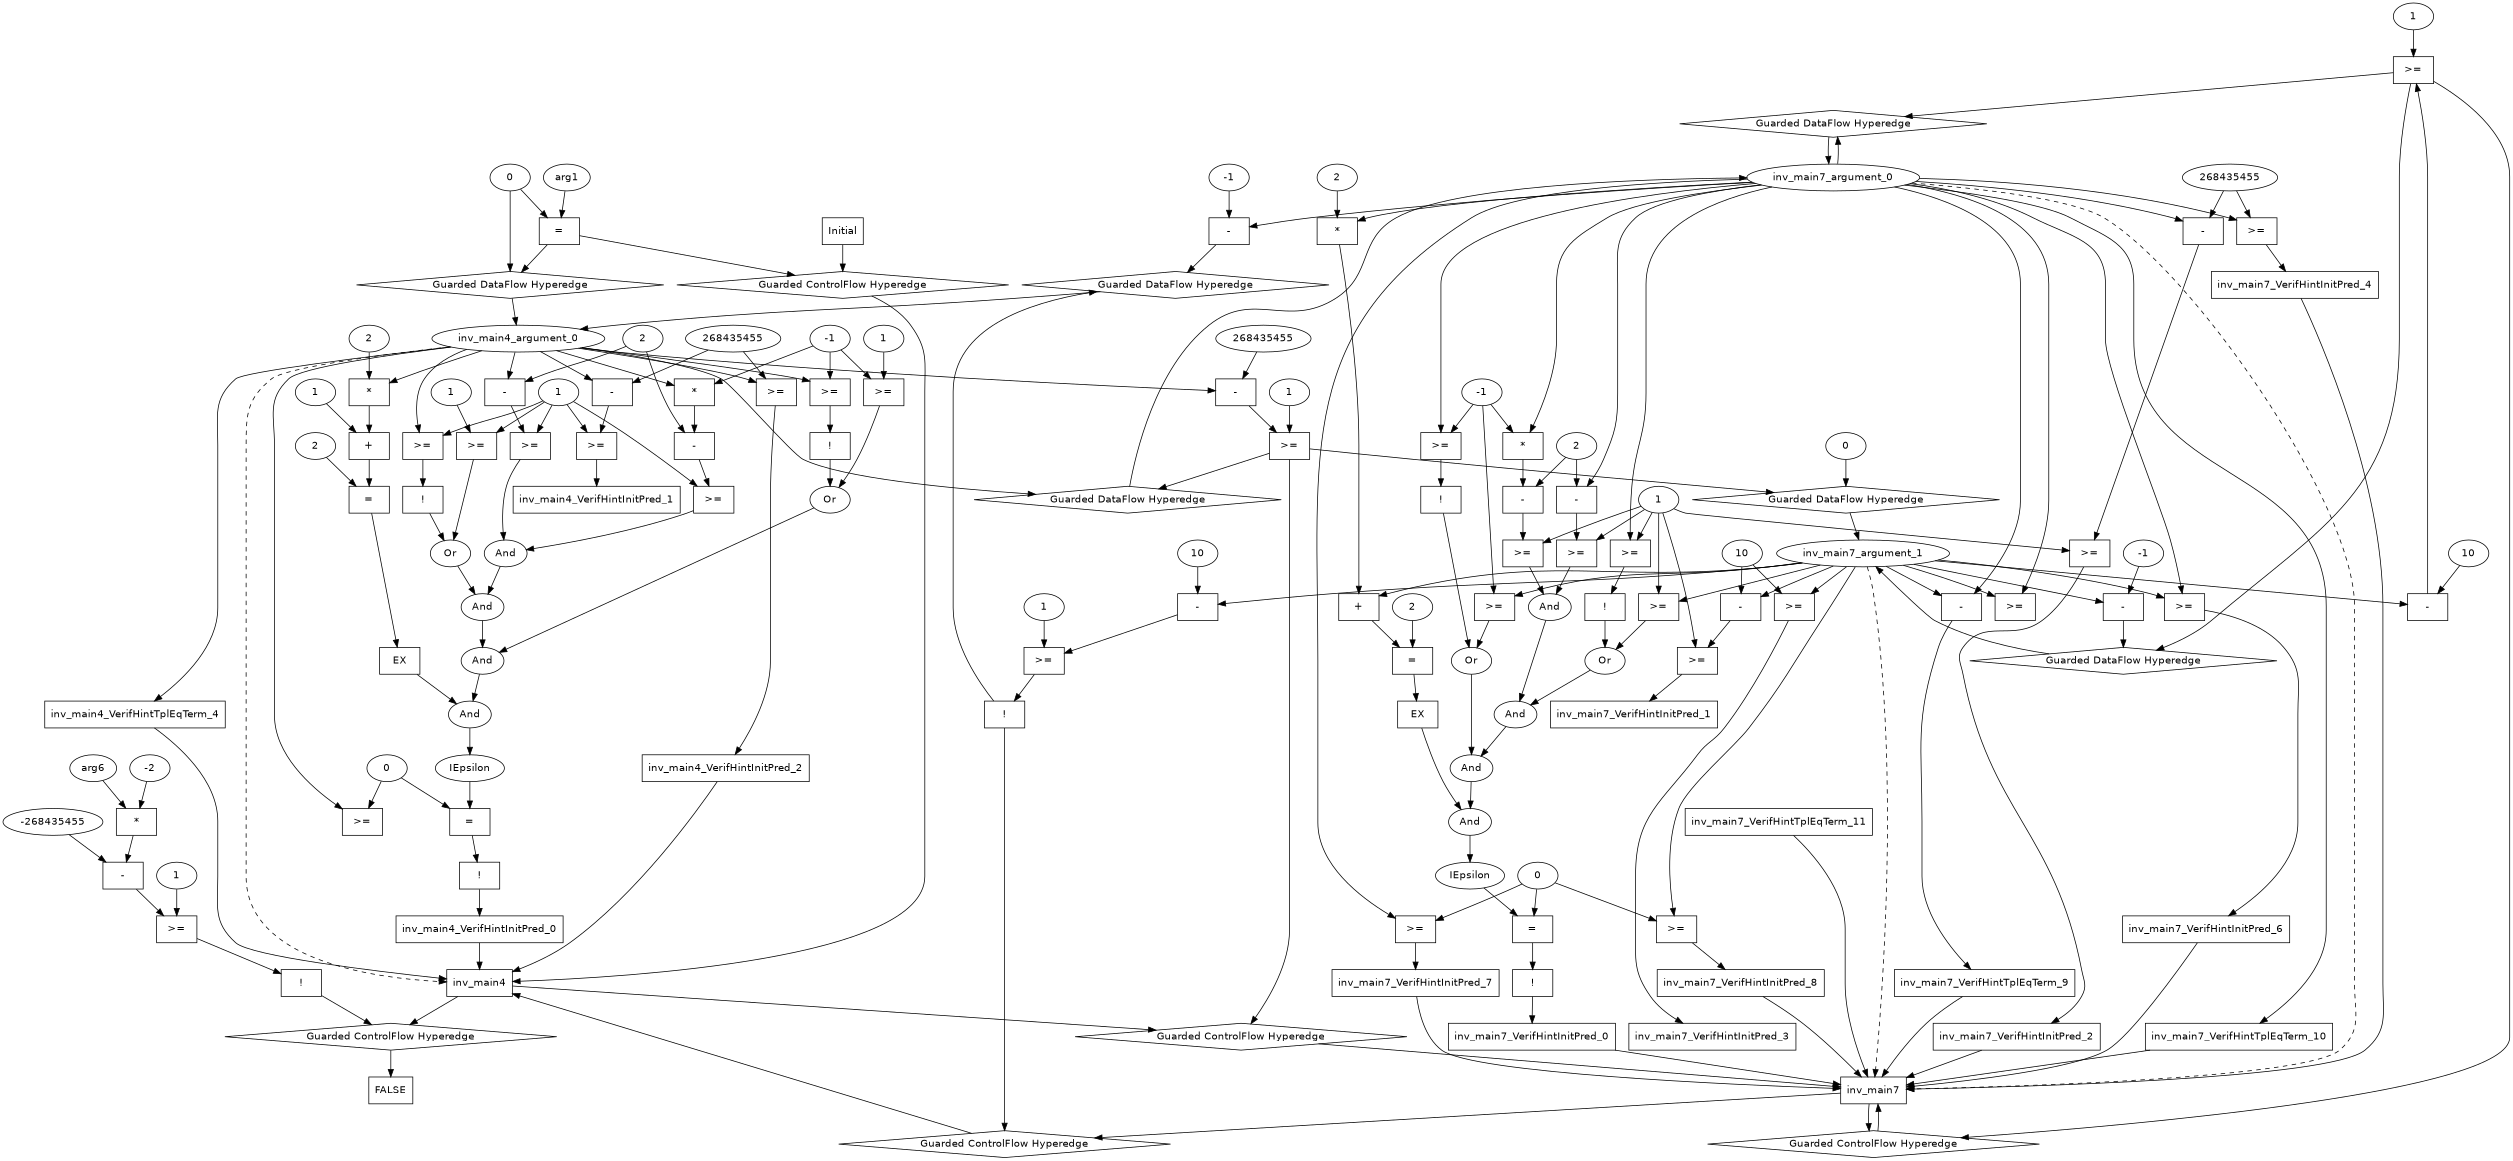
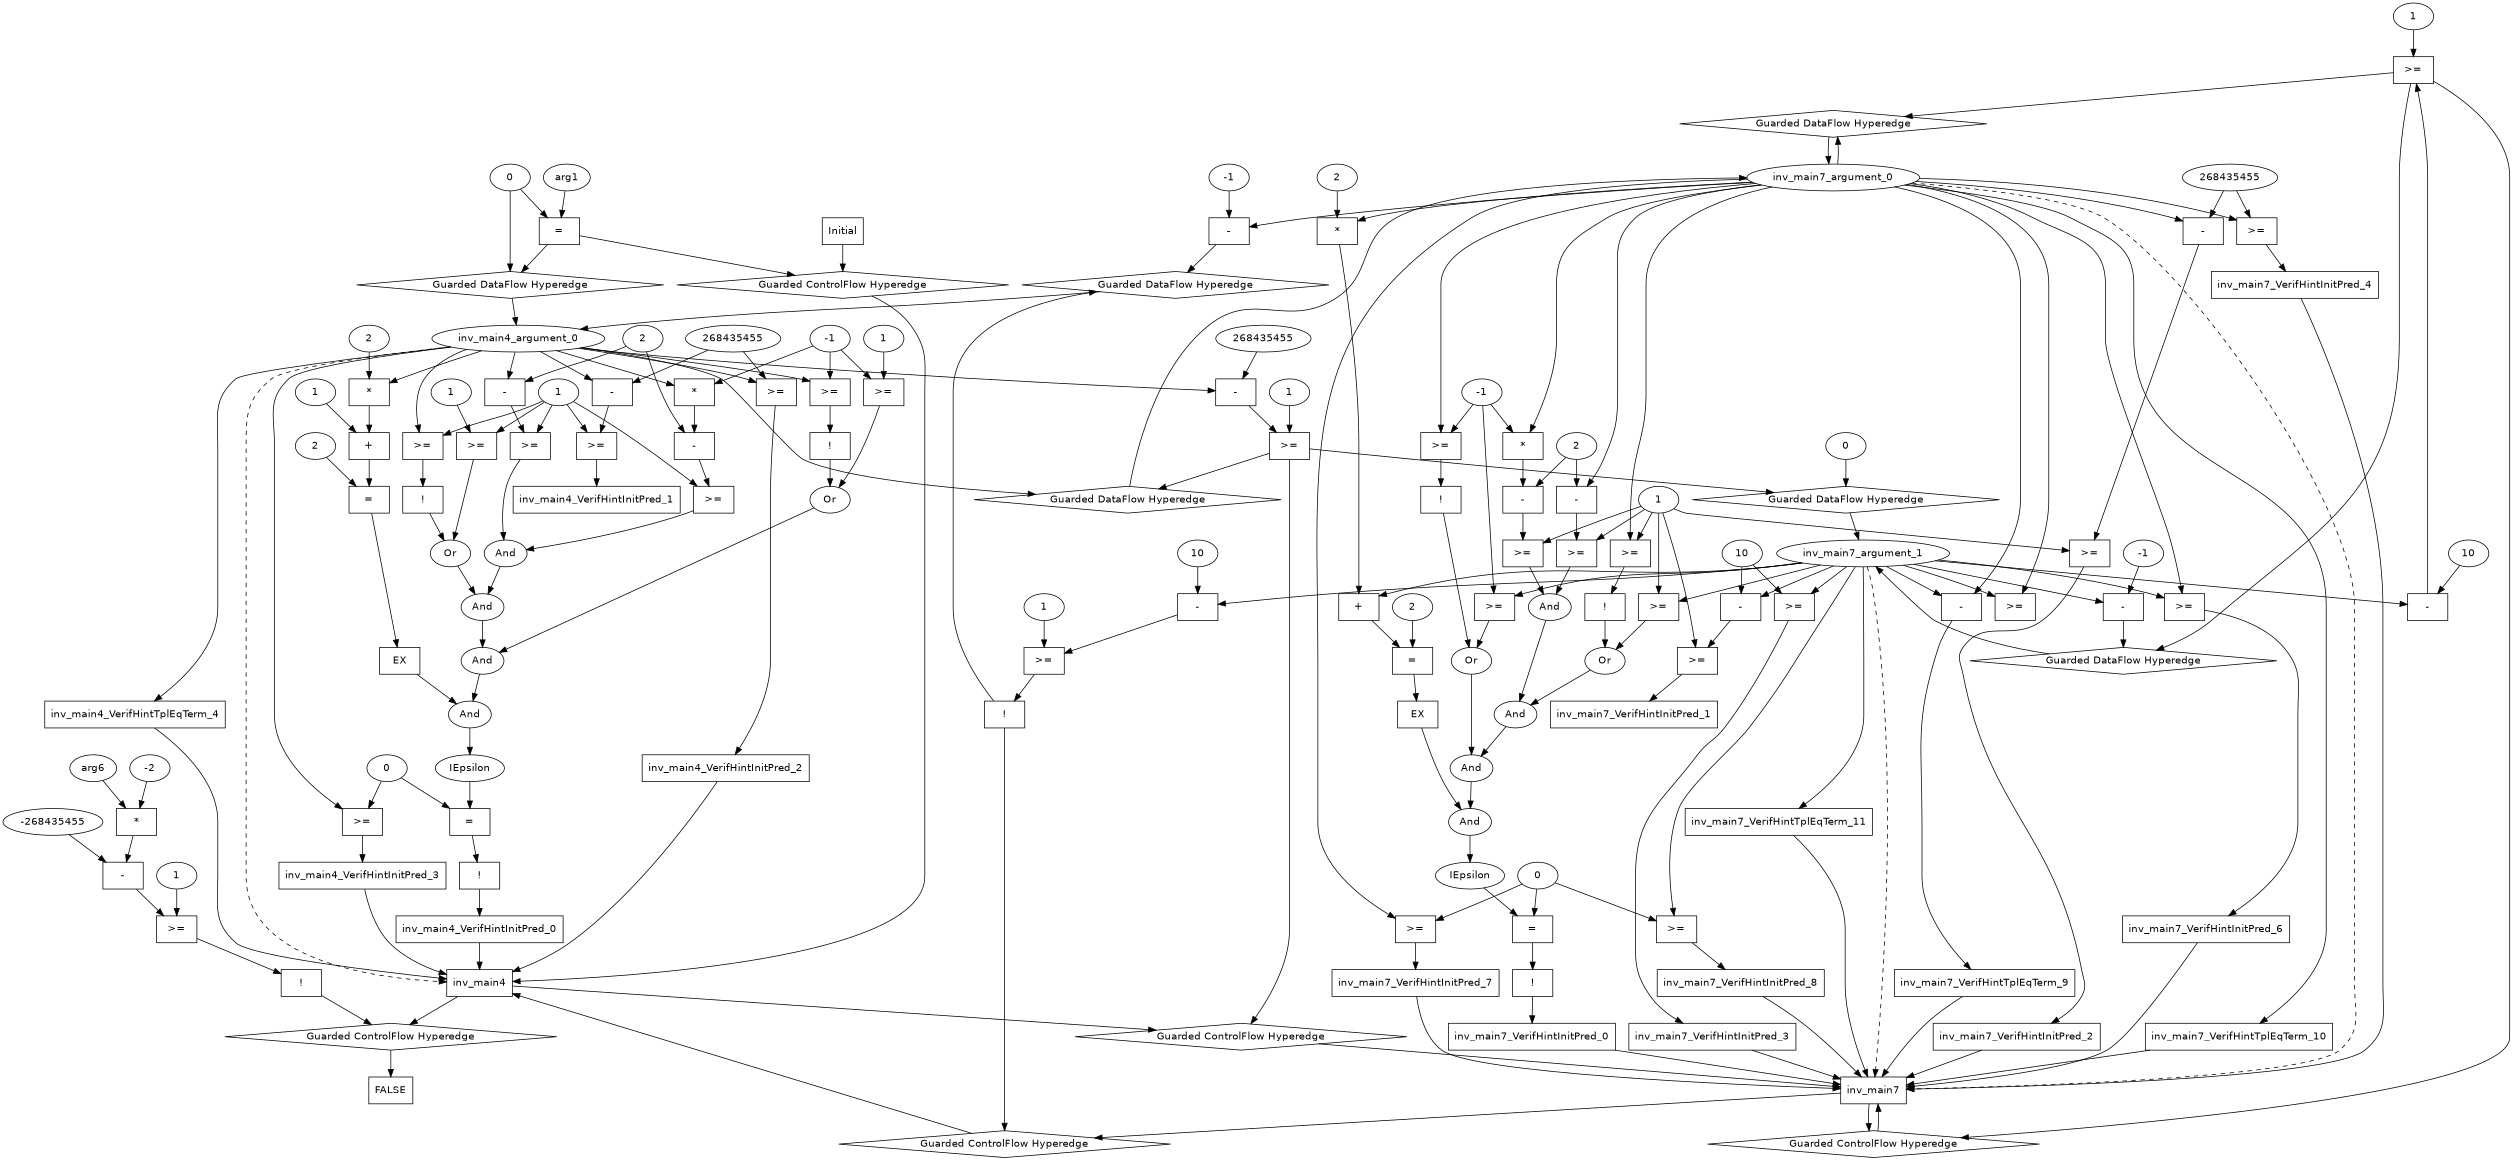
none -> (1864, 696)
none -> (362, 876)
none -> (1793, 1063)
